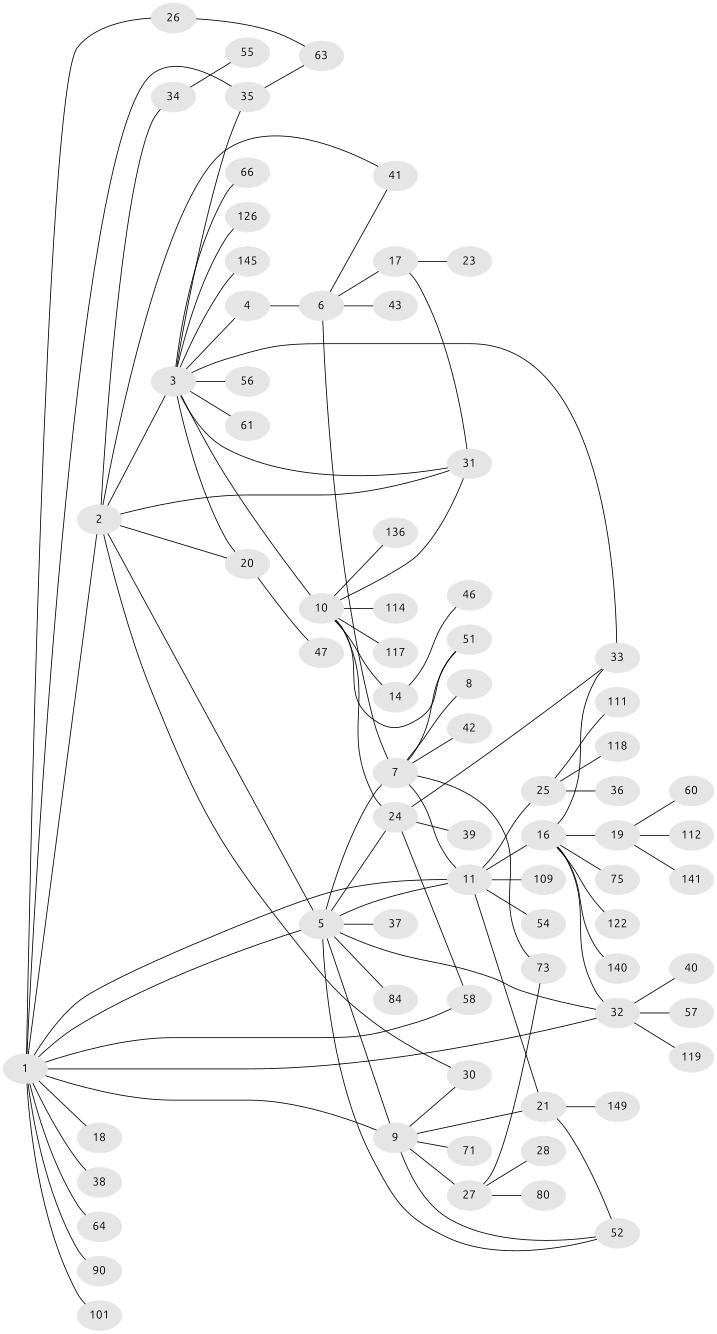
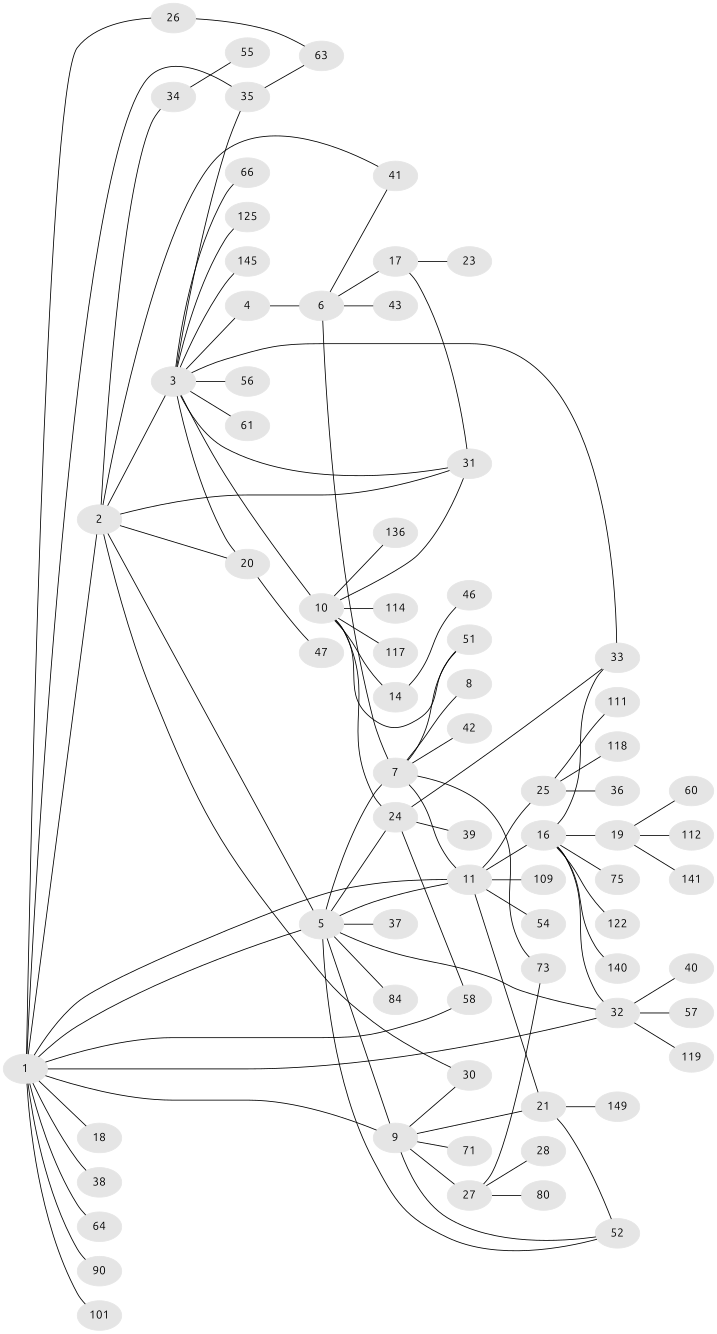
(247, 217) -> (247, 217)
